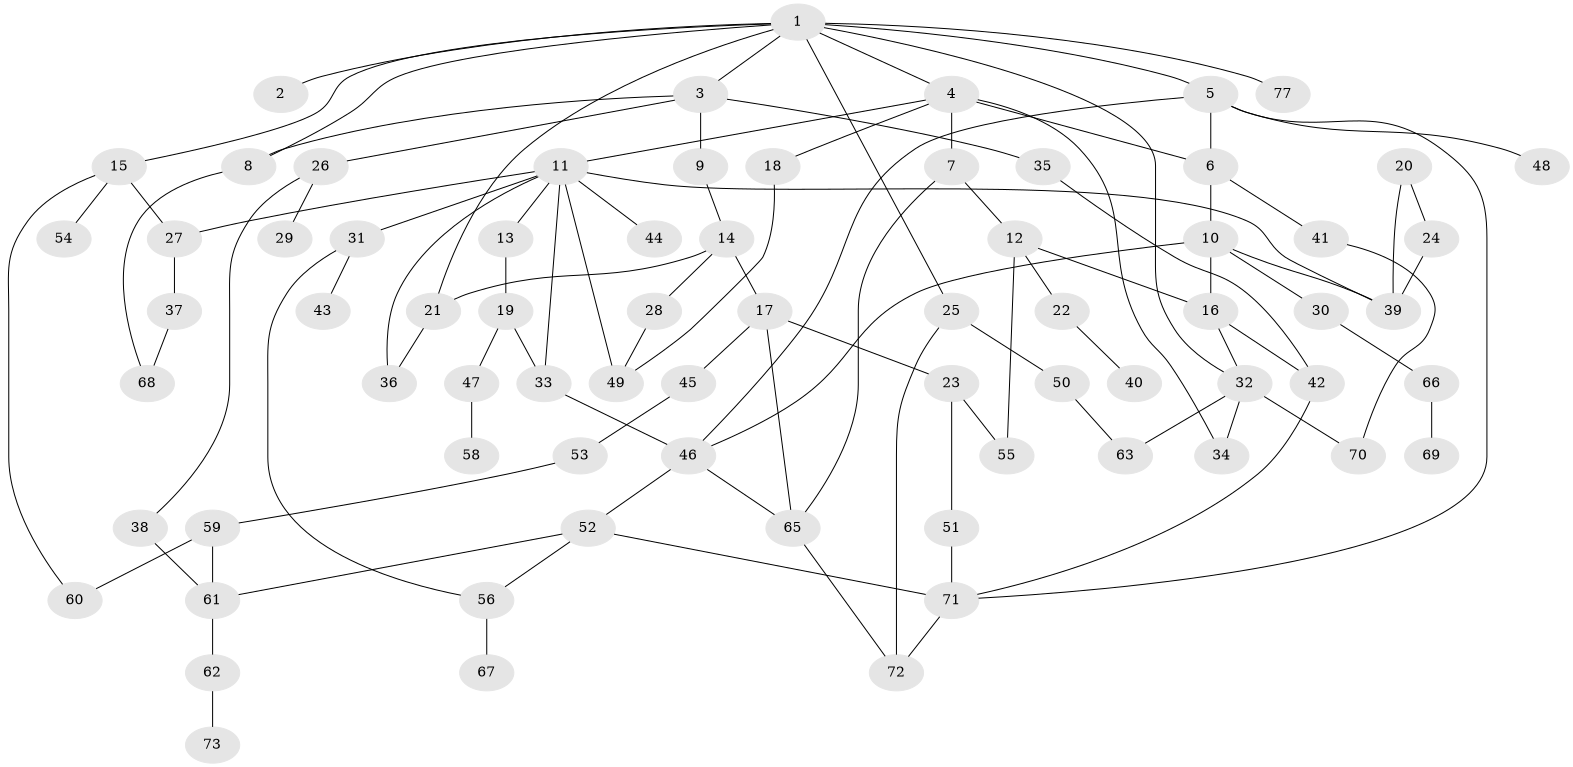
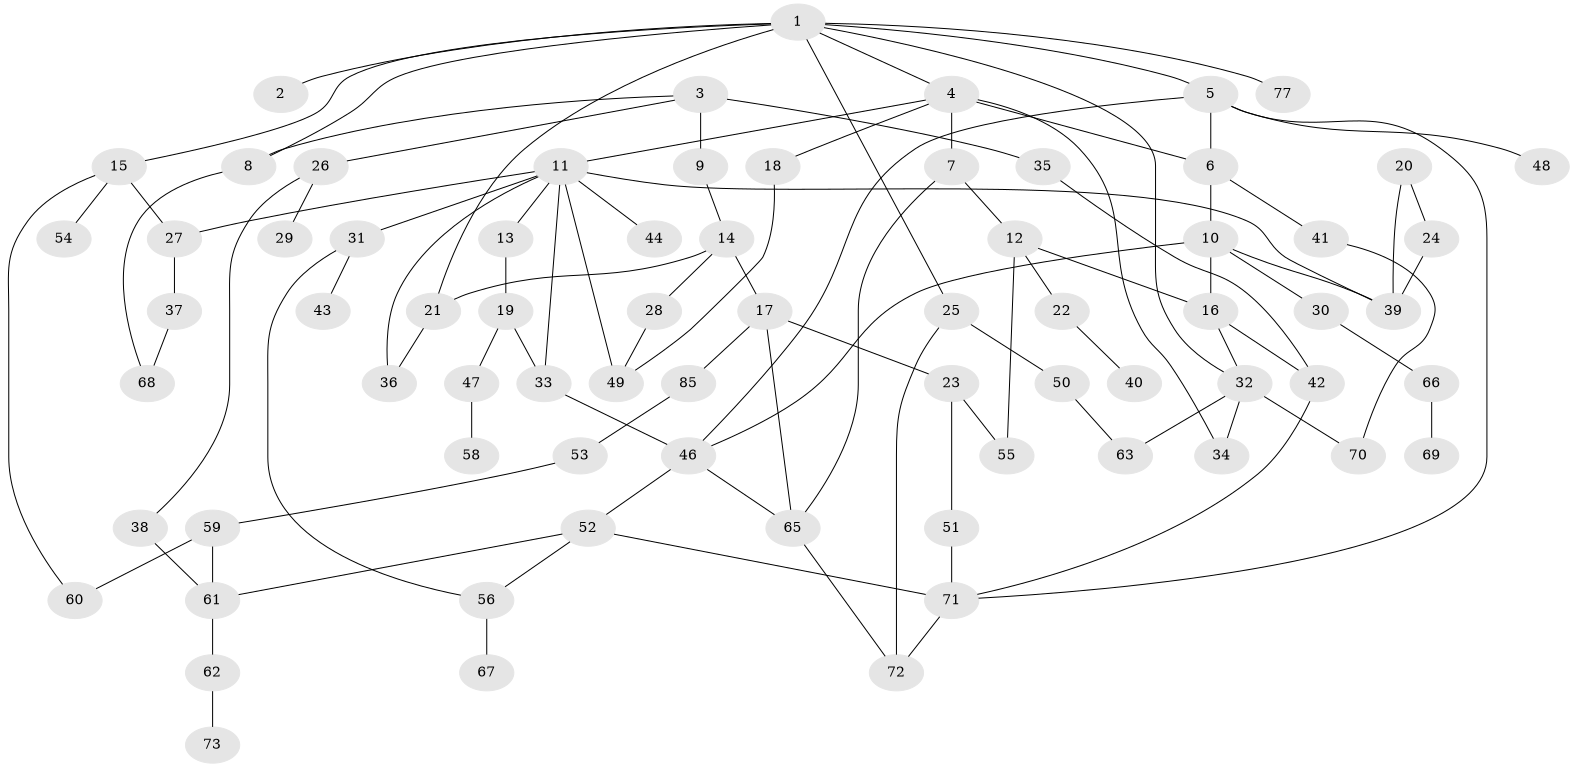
(749, 58) -> none
(689, 384) -> (689, 384)
